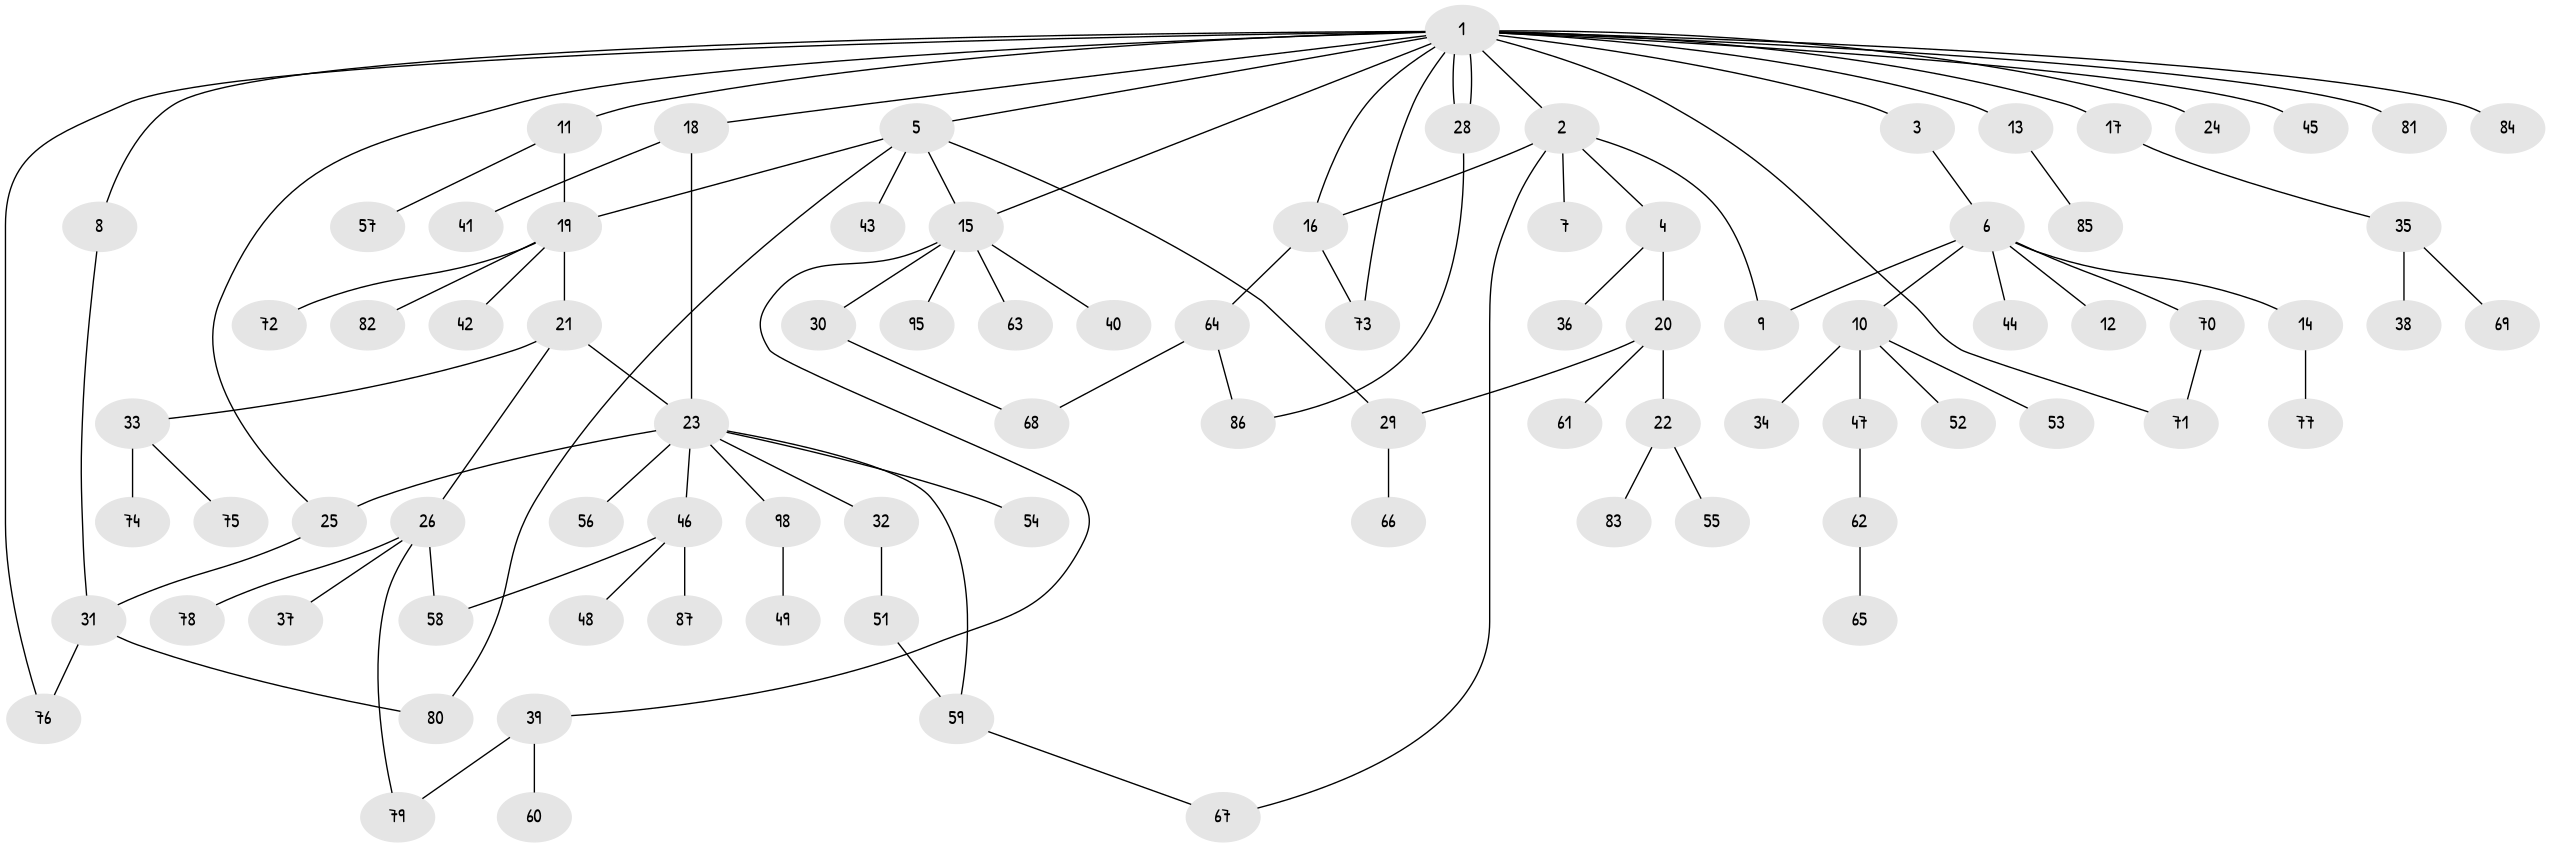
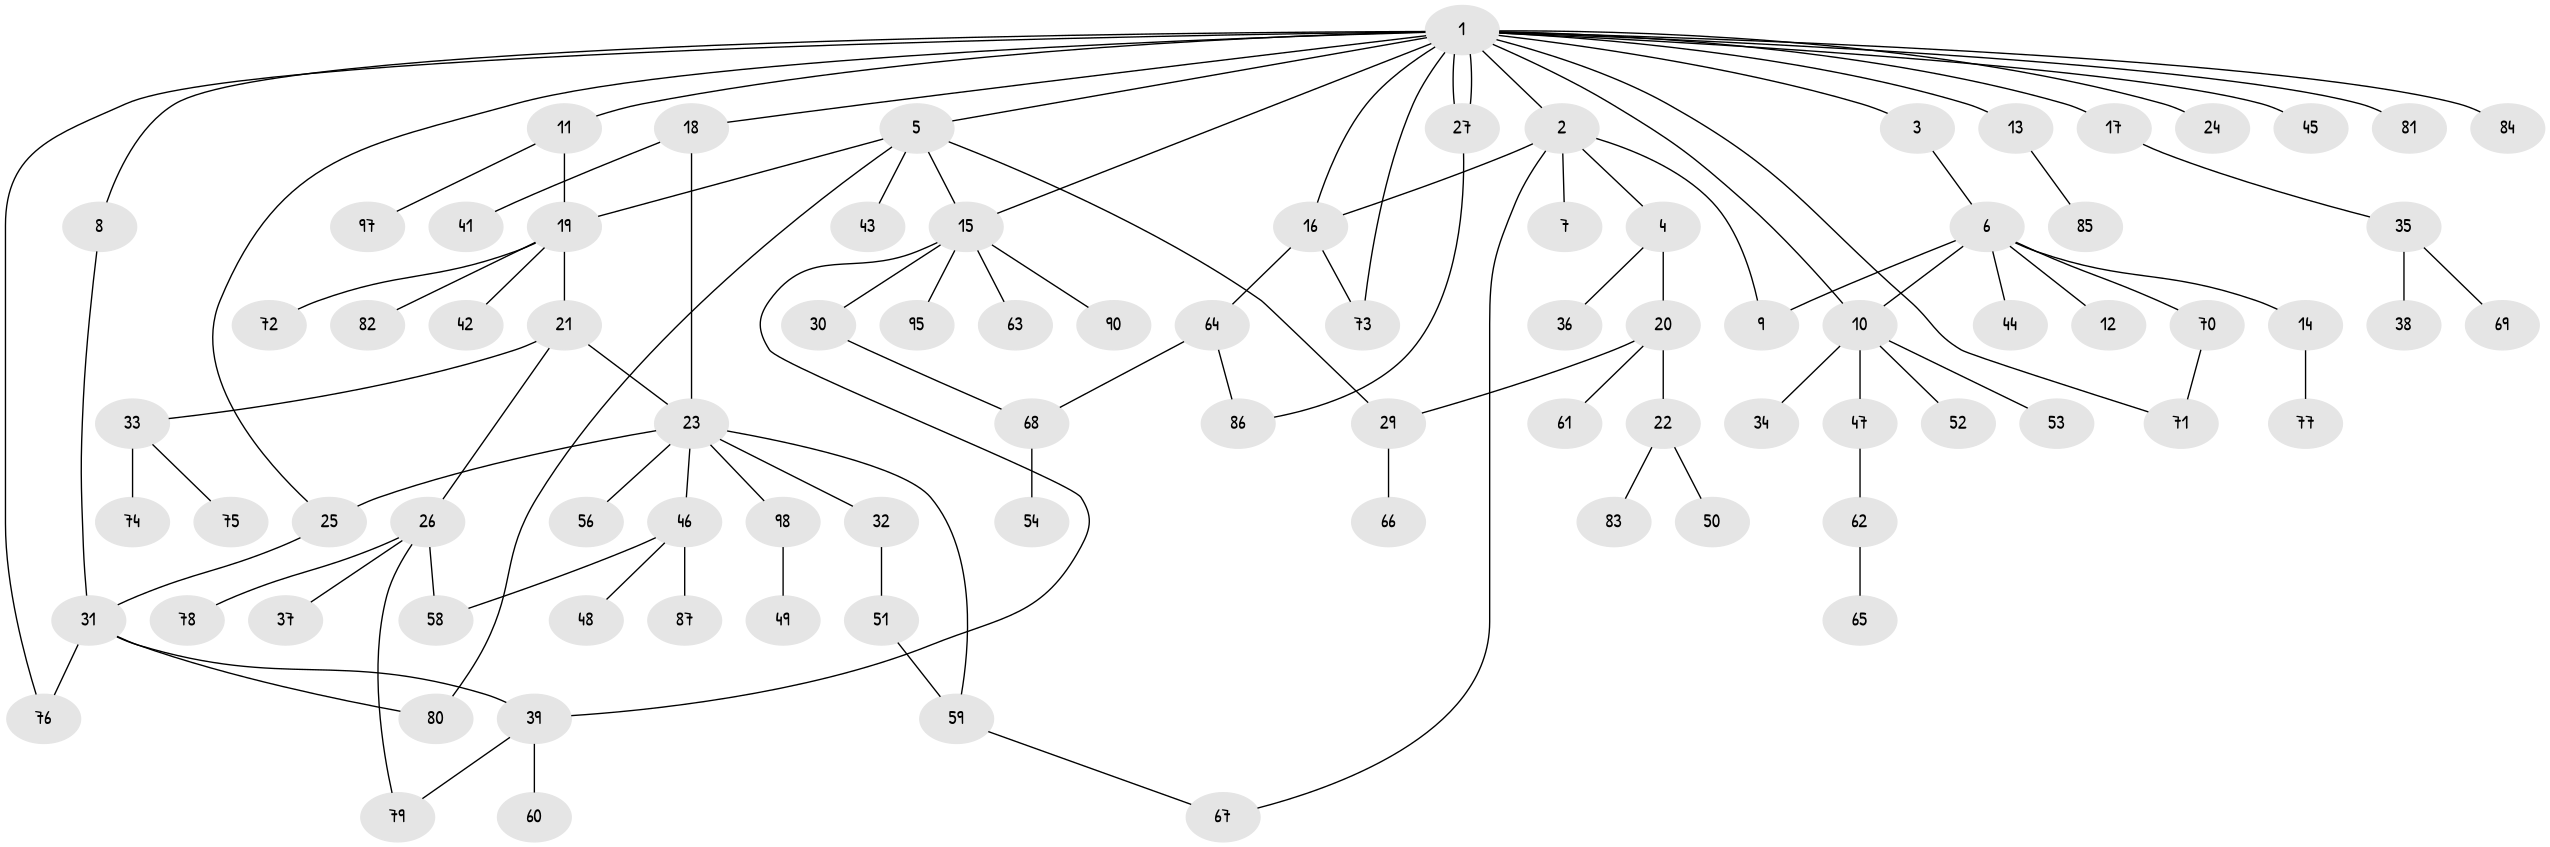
(1462, 128) -> (1462, 128)
none -> (1684, 151)
(368, 227) -> (368, 227)
(1114, 325) -> (1114, 325)
(927, 482) -> (1032, 480)
(1712, 522) -> (1712, 522)
none -> (312, 670)
